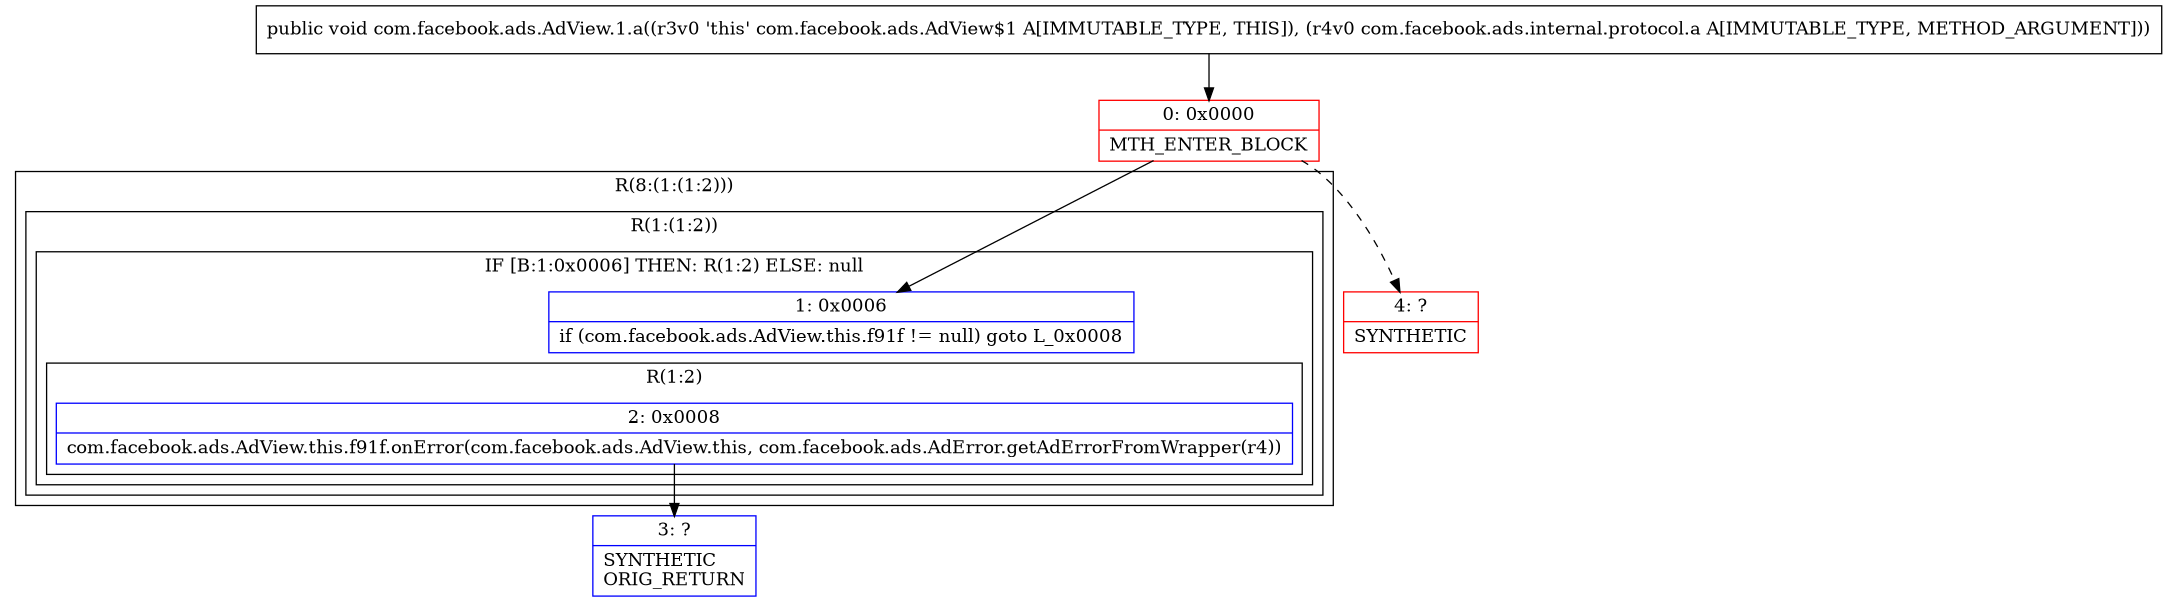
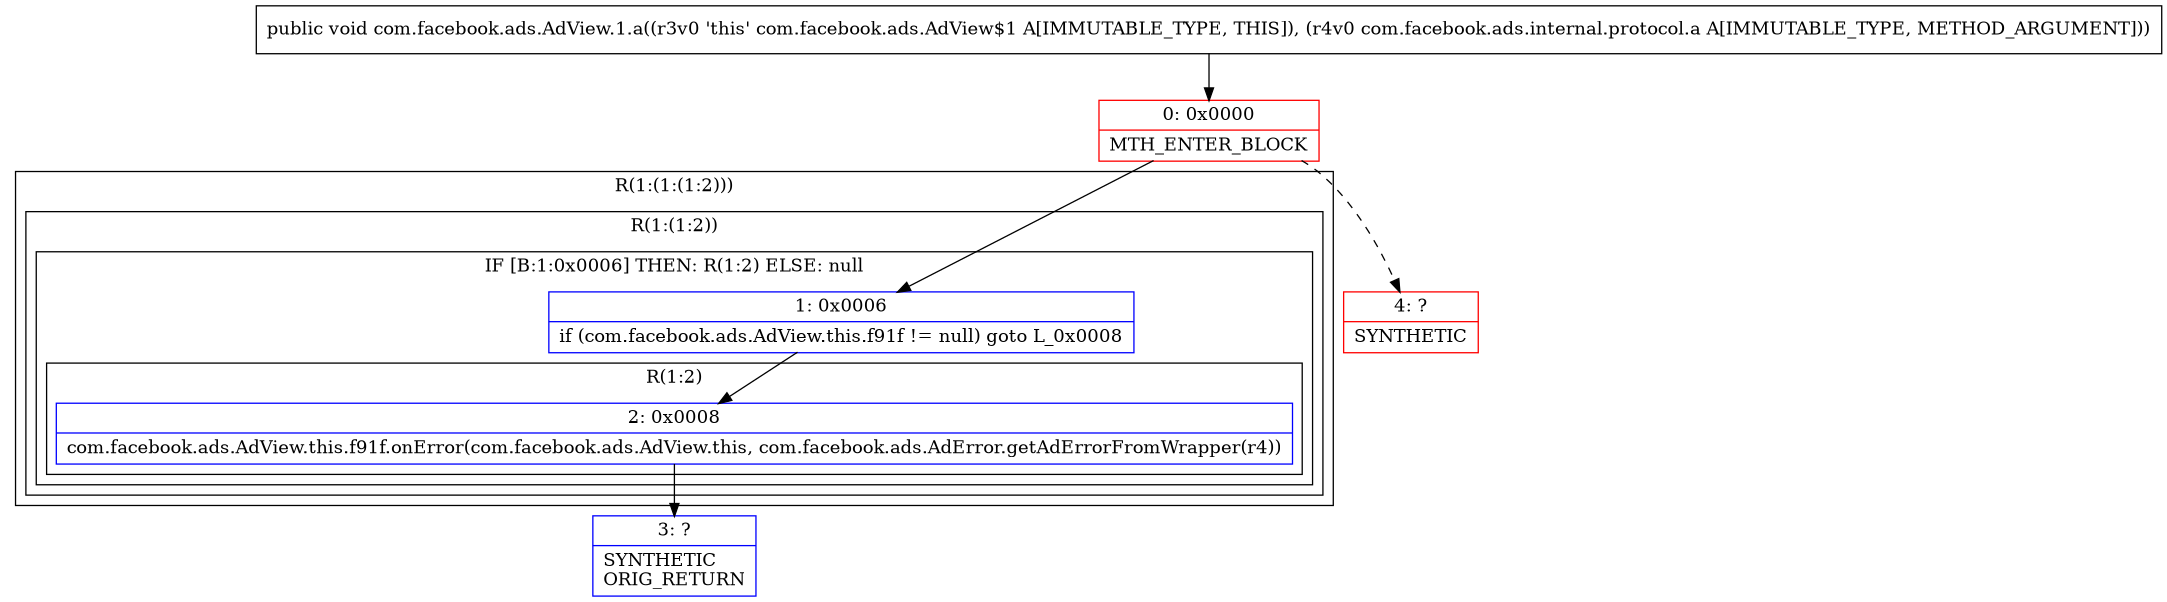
(674, 186) -> (674, 186)
none -> (764, 374)
